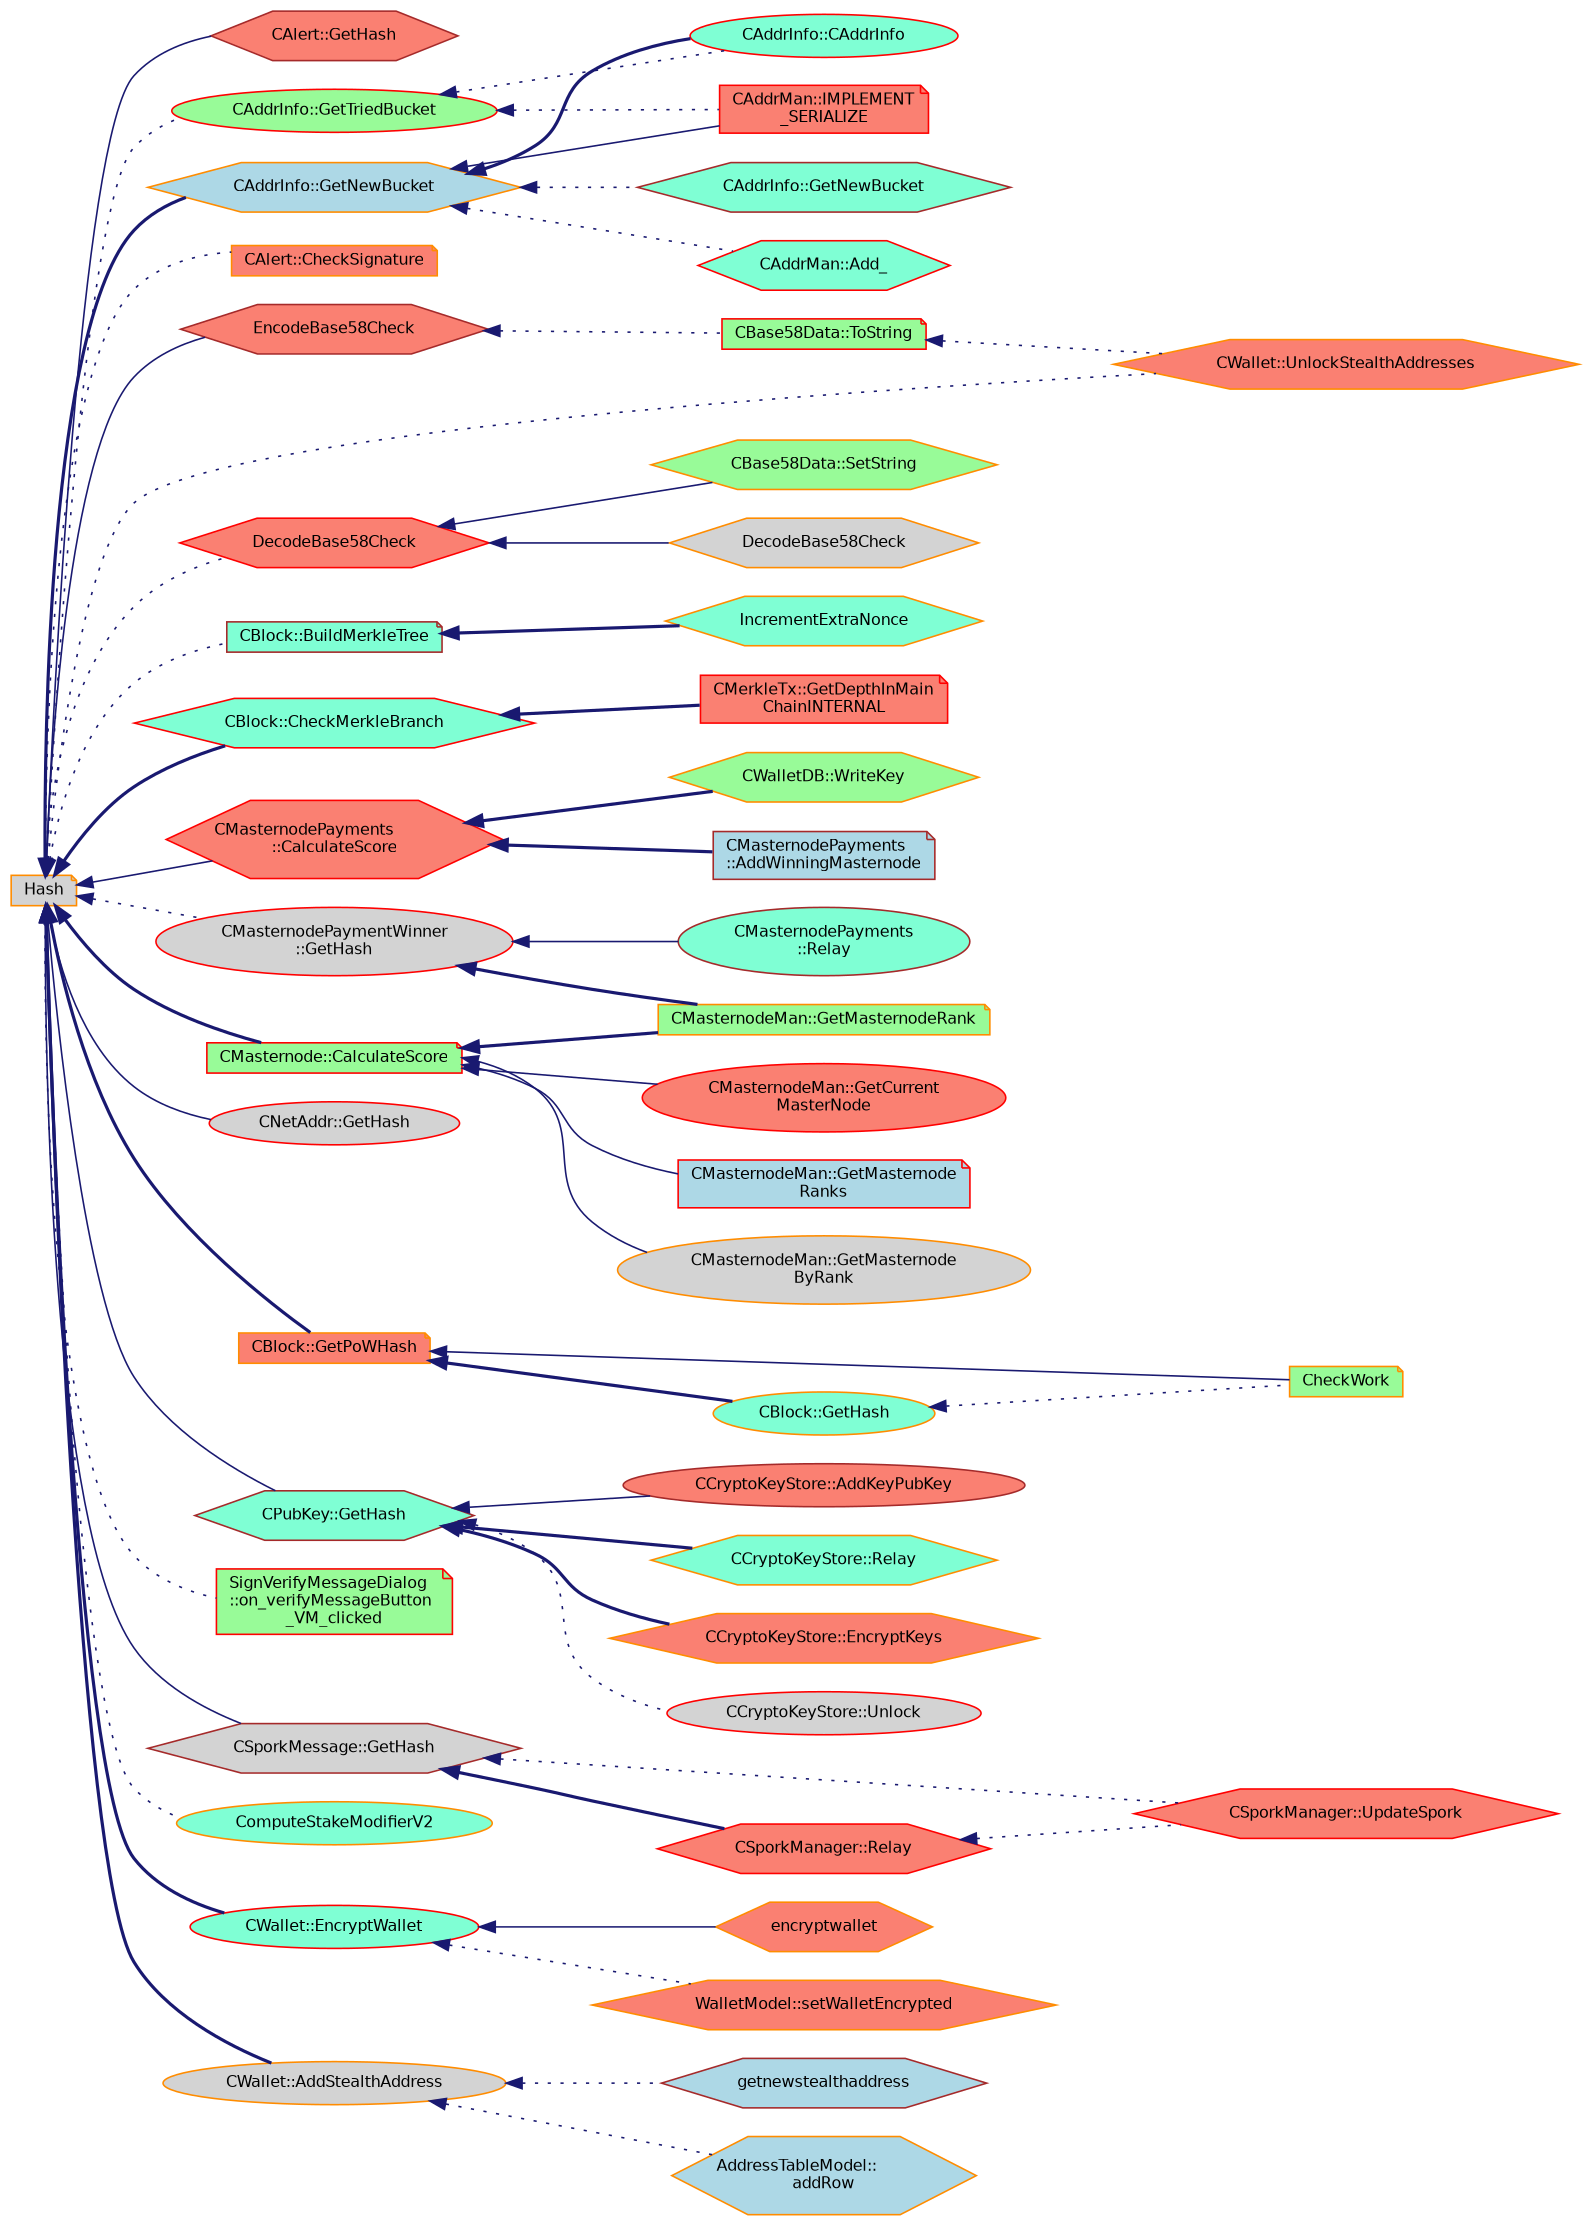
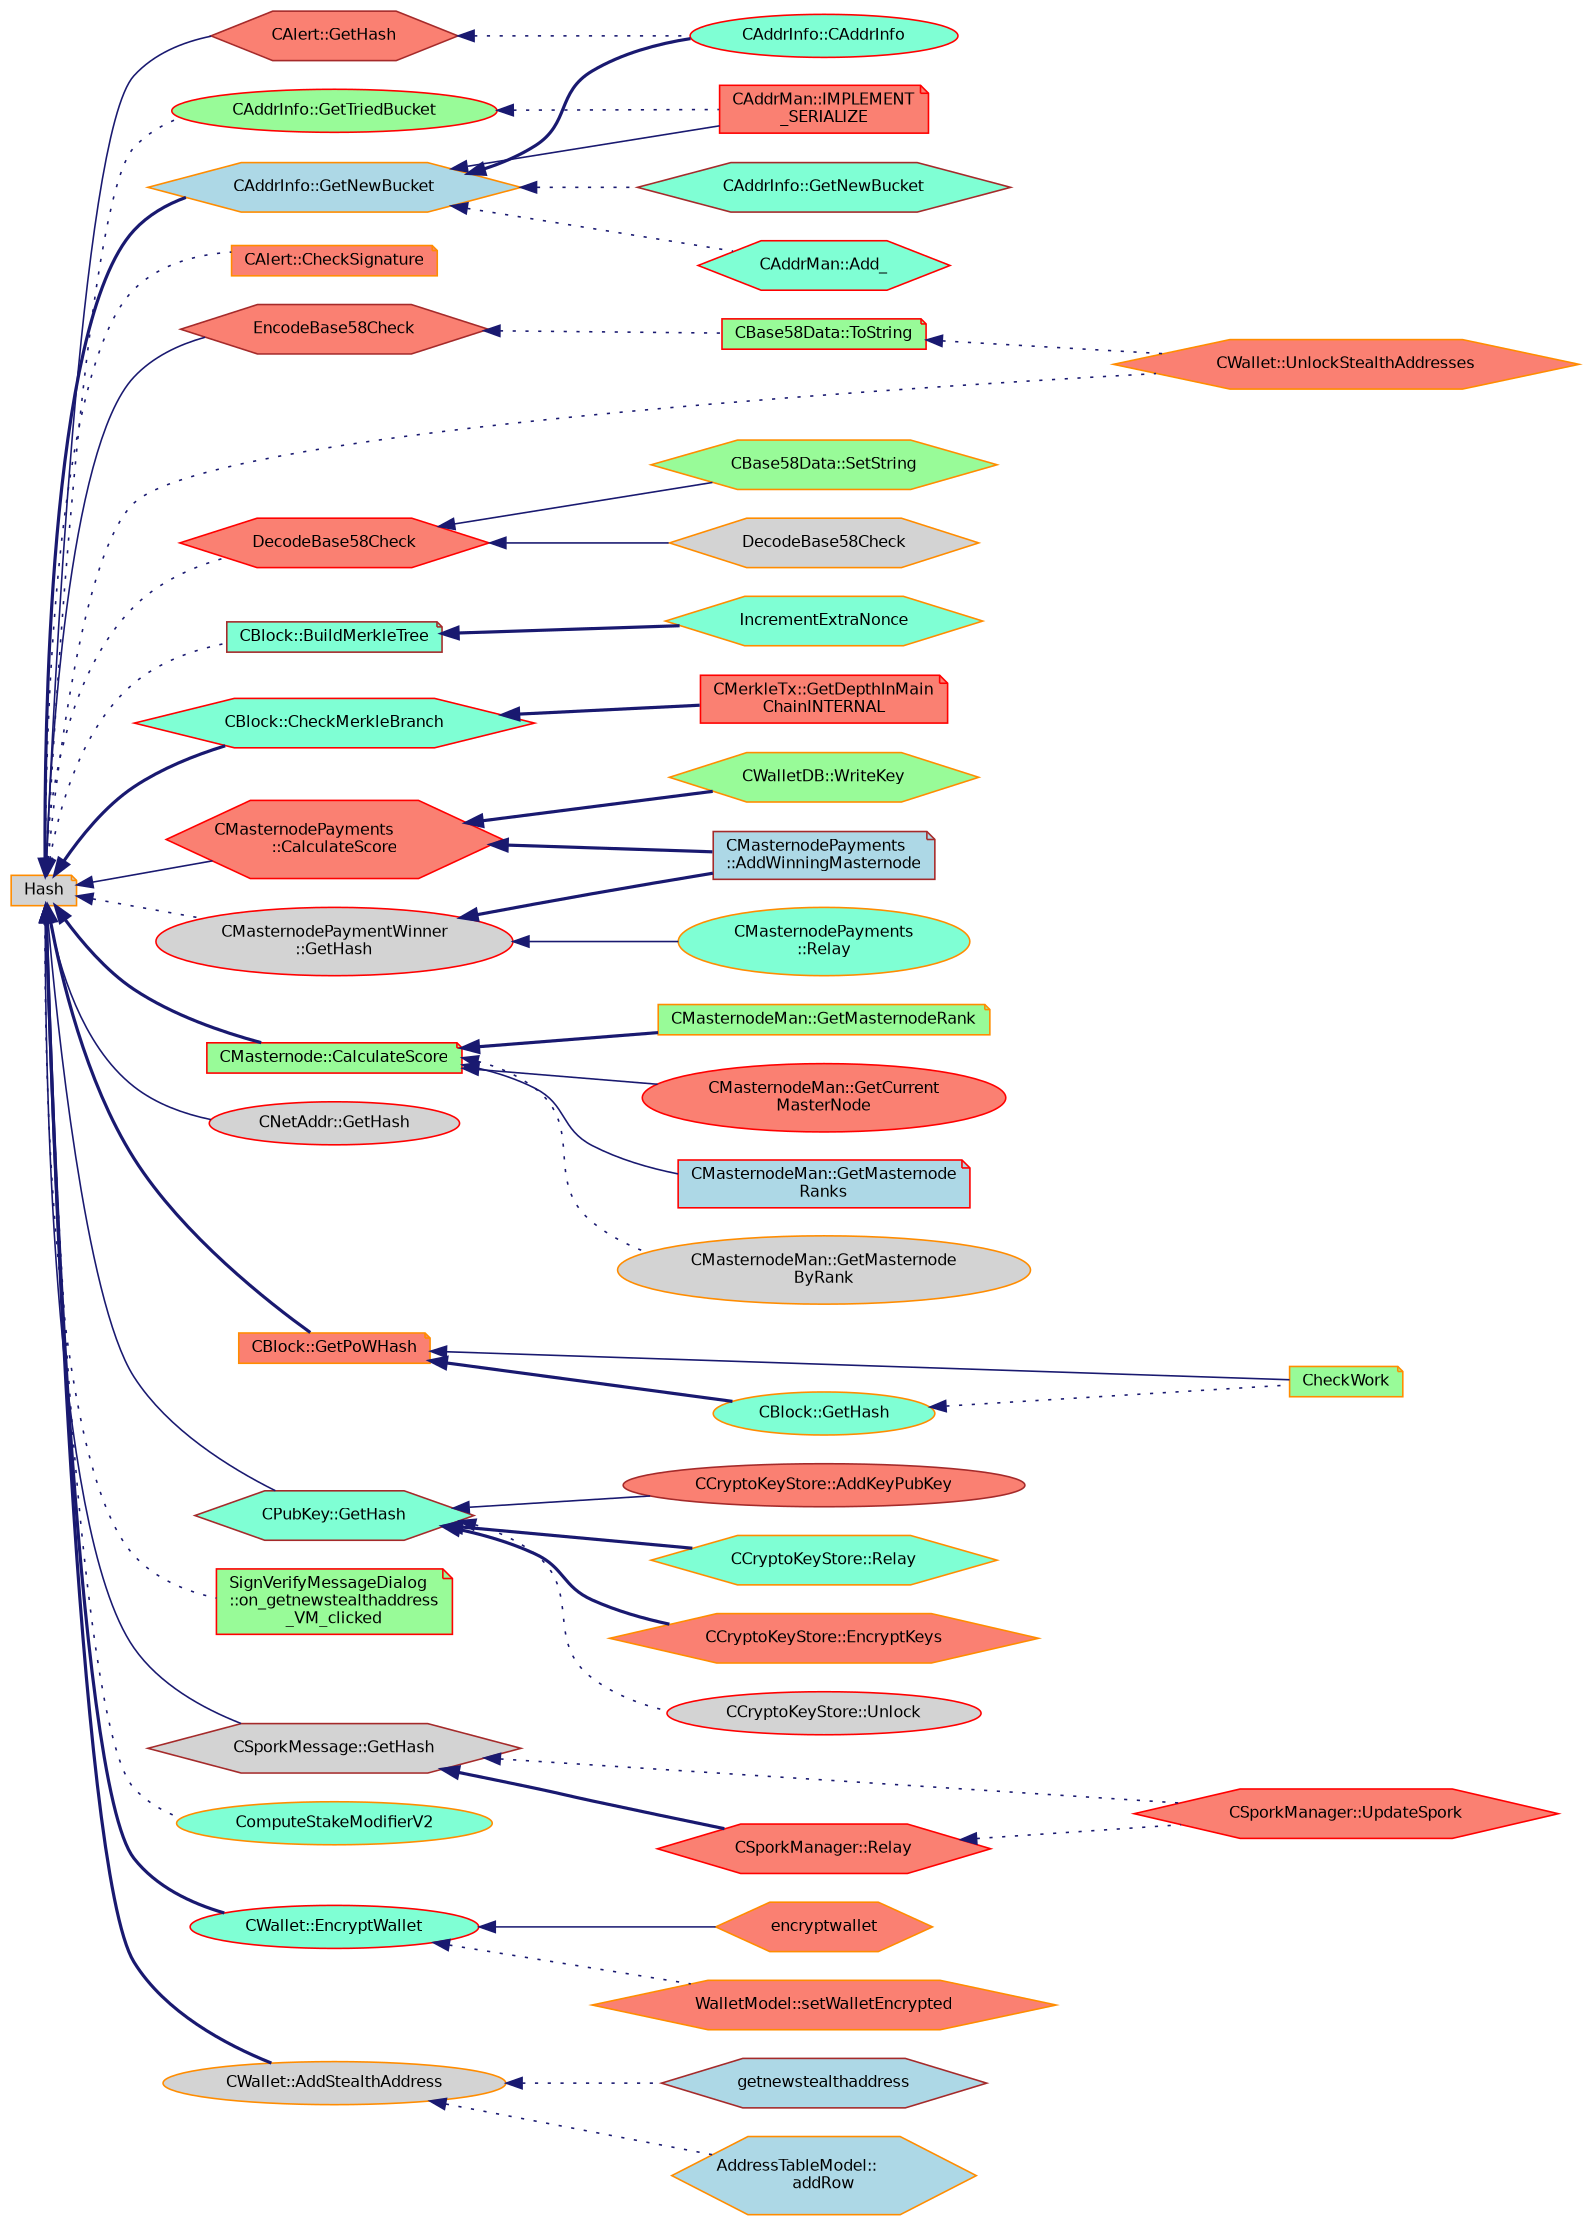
(571, 74) -> (582, 36)
(824, 942) -> (824, 942)
(586, 988) -> (595, 893)
(564, 1155) -> (564, 1155)
(334, 1602) -> (334, 1602)
